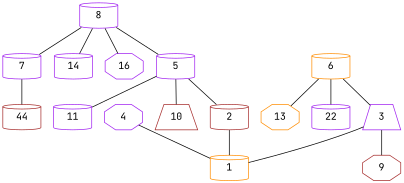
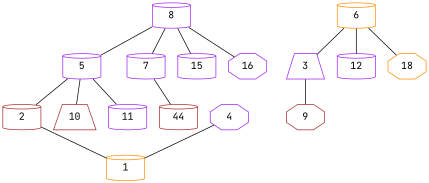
(73, 66) -> (197, 66)
(280, 117) -> (407, 66)
(331, 117) -> (356, 66)
(307, 147) -> none
